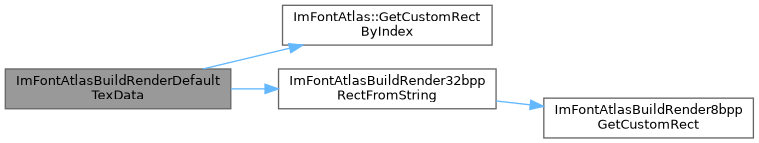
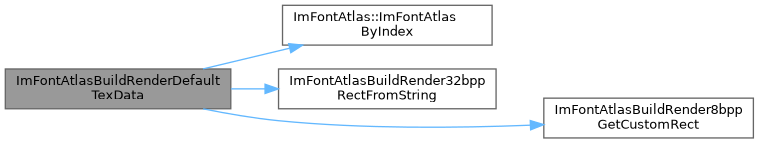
(387, 25) -> (387, 25)
(513, 103) -> (366, 126)
